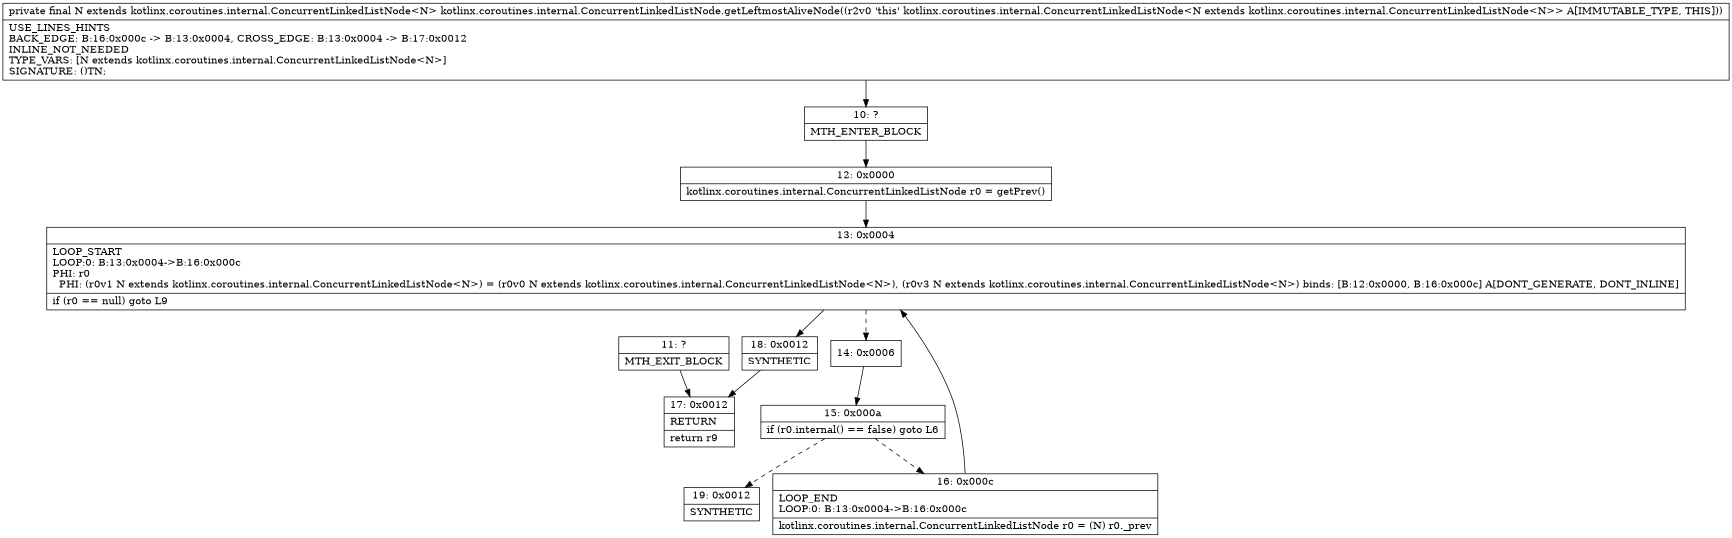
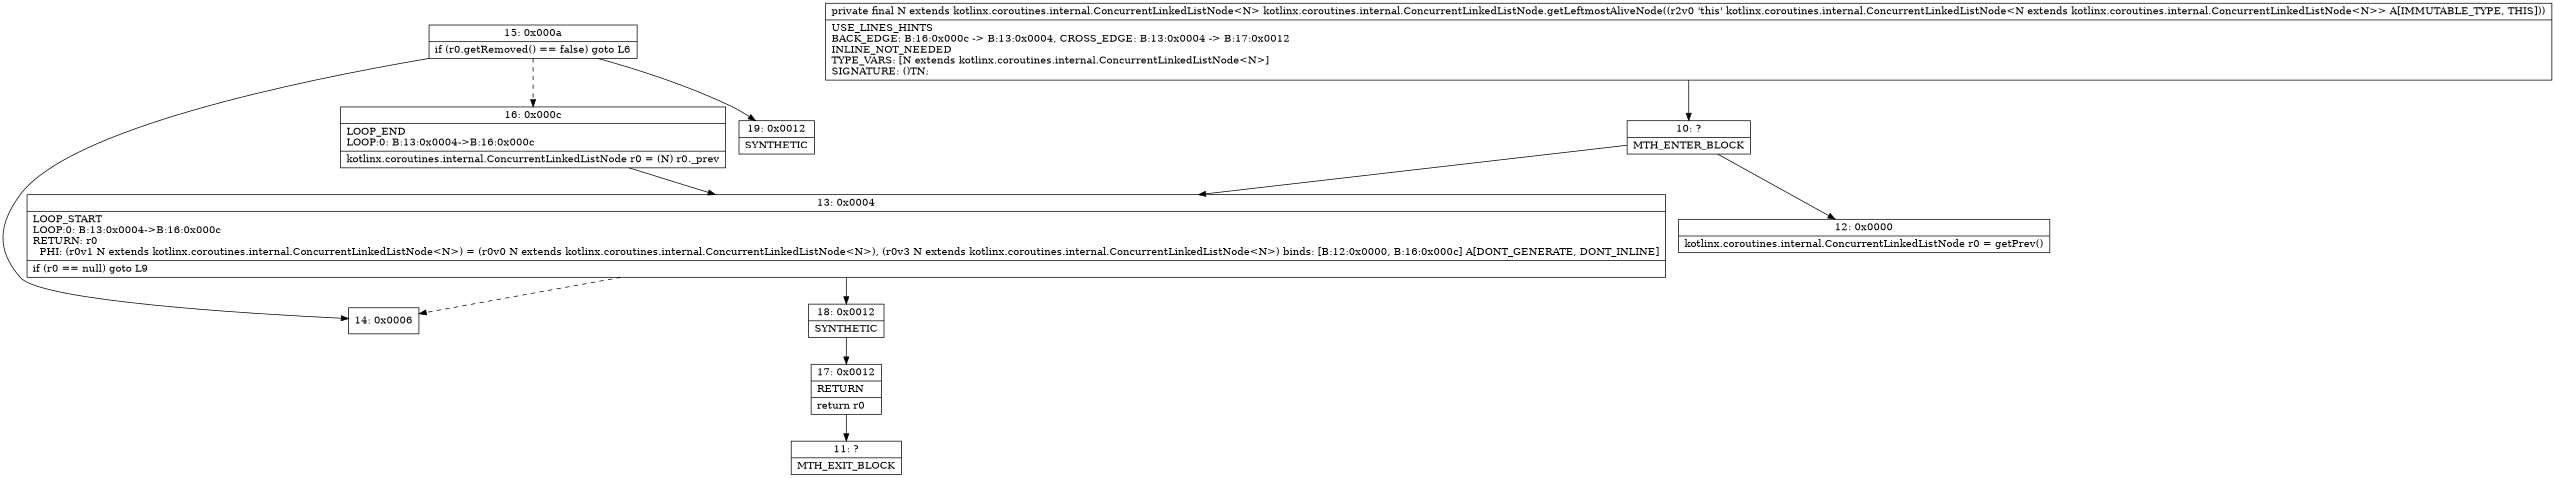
(866, 210) -> (1416, 170)
(73, 274) -> (67, 241)
(684, 380) -> (846, 424)
(861, 382) -> (28, 188)
(853, 430) -> (533, 50)
(694, 438) -> (841, 406)
(788, 460) -> (675, 83)
